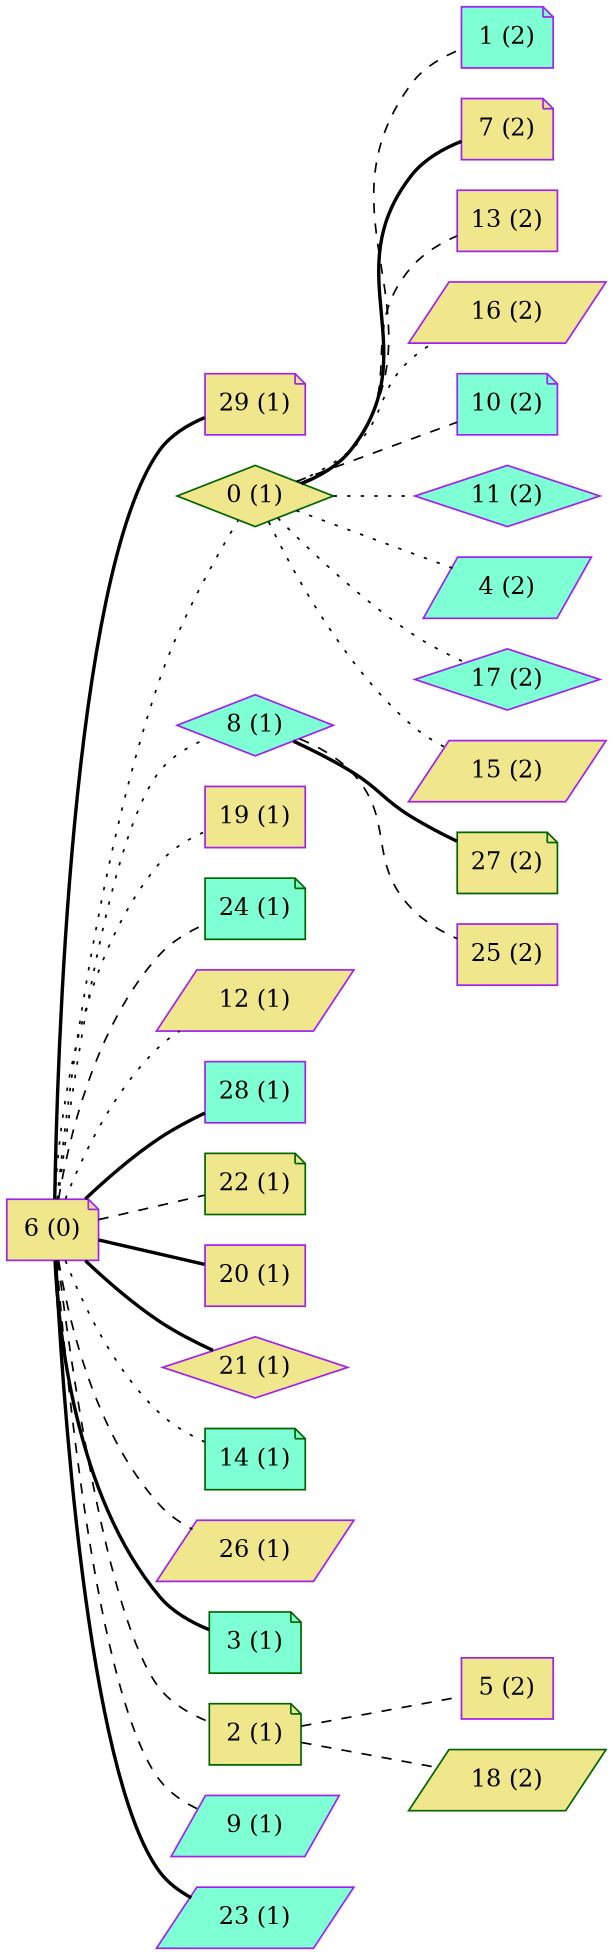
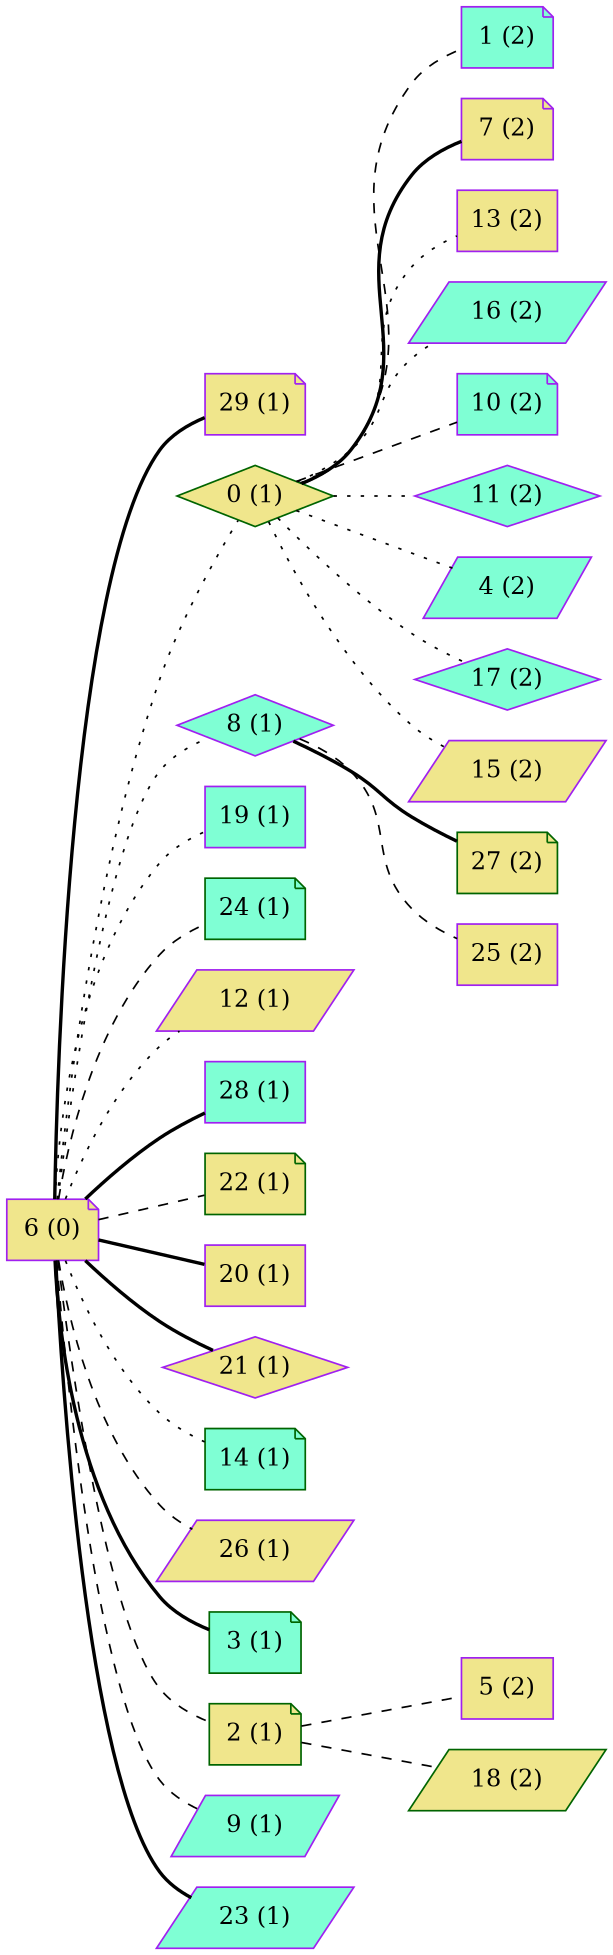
(398, 286) -> (398, 286)
(507, 313) -> (507, 313)
(255, 817) -> (255, 817)
